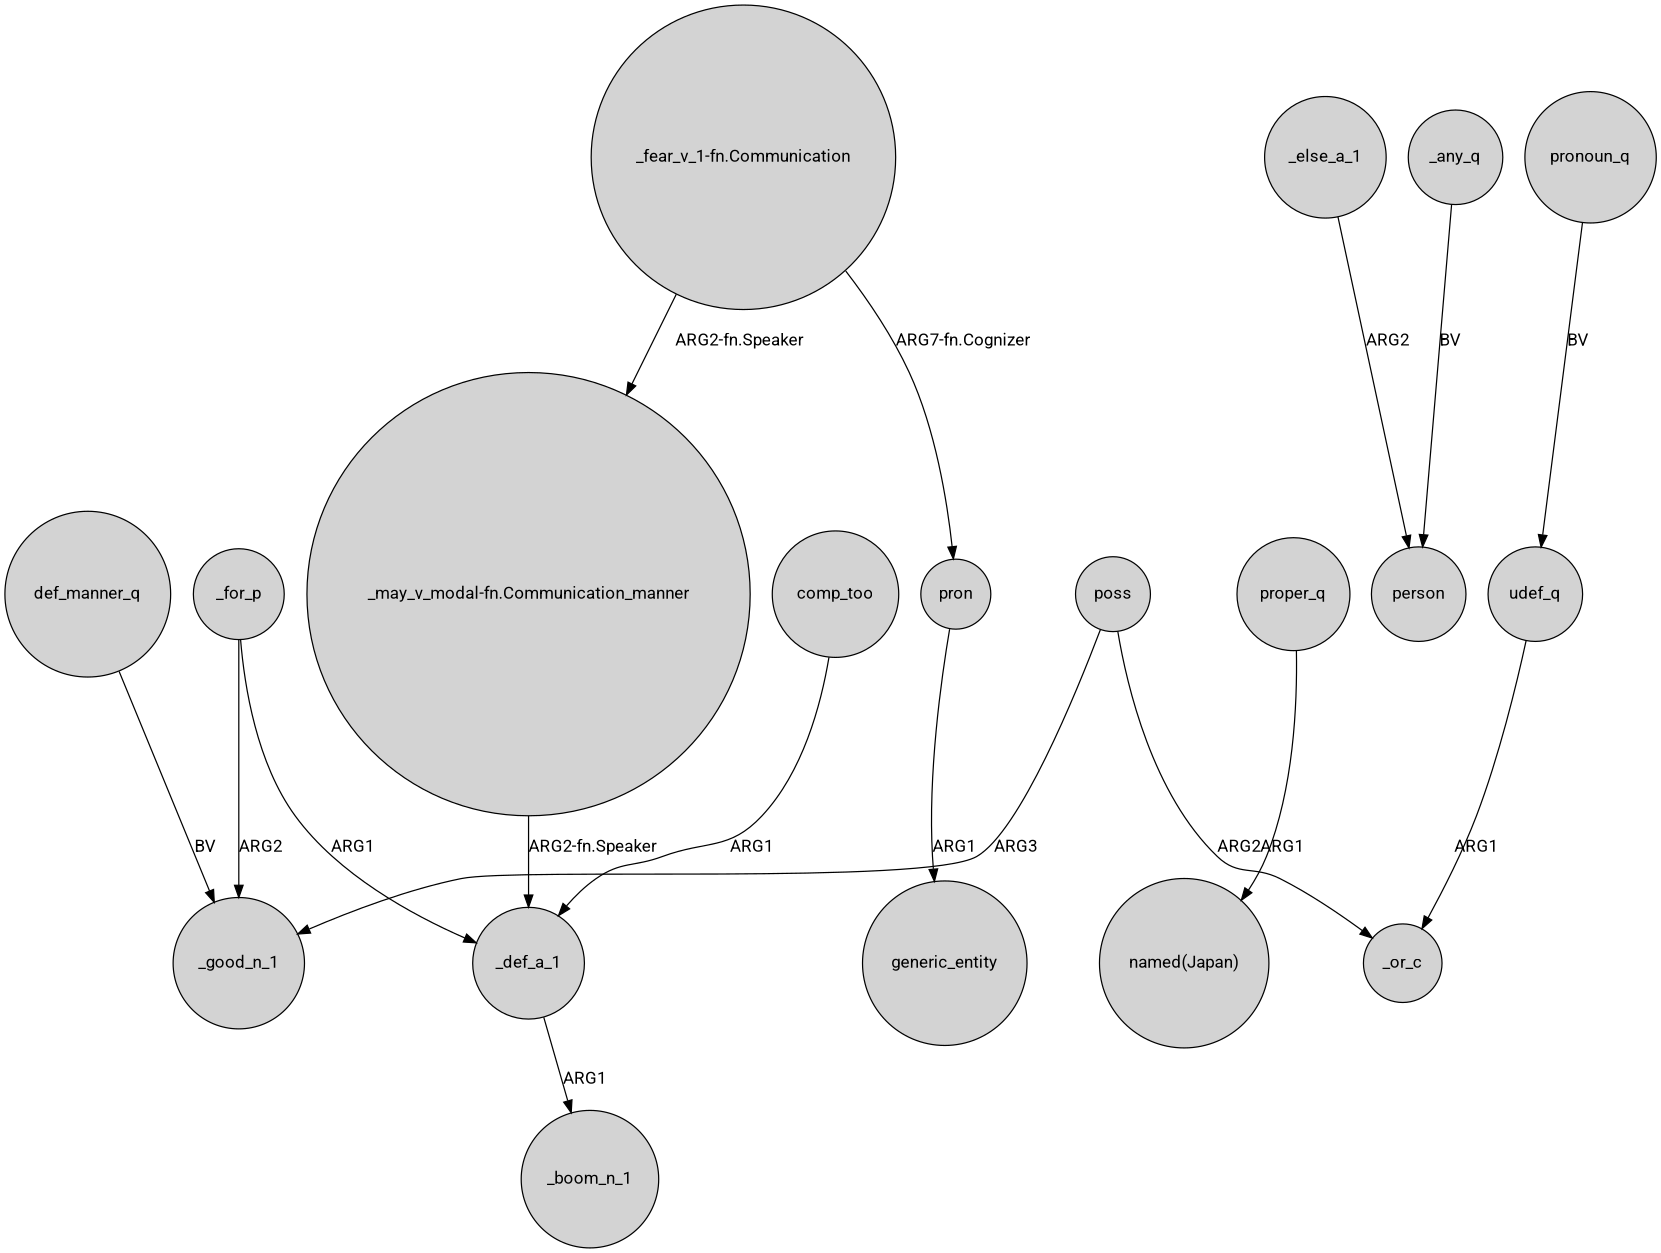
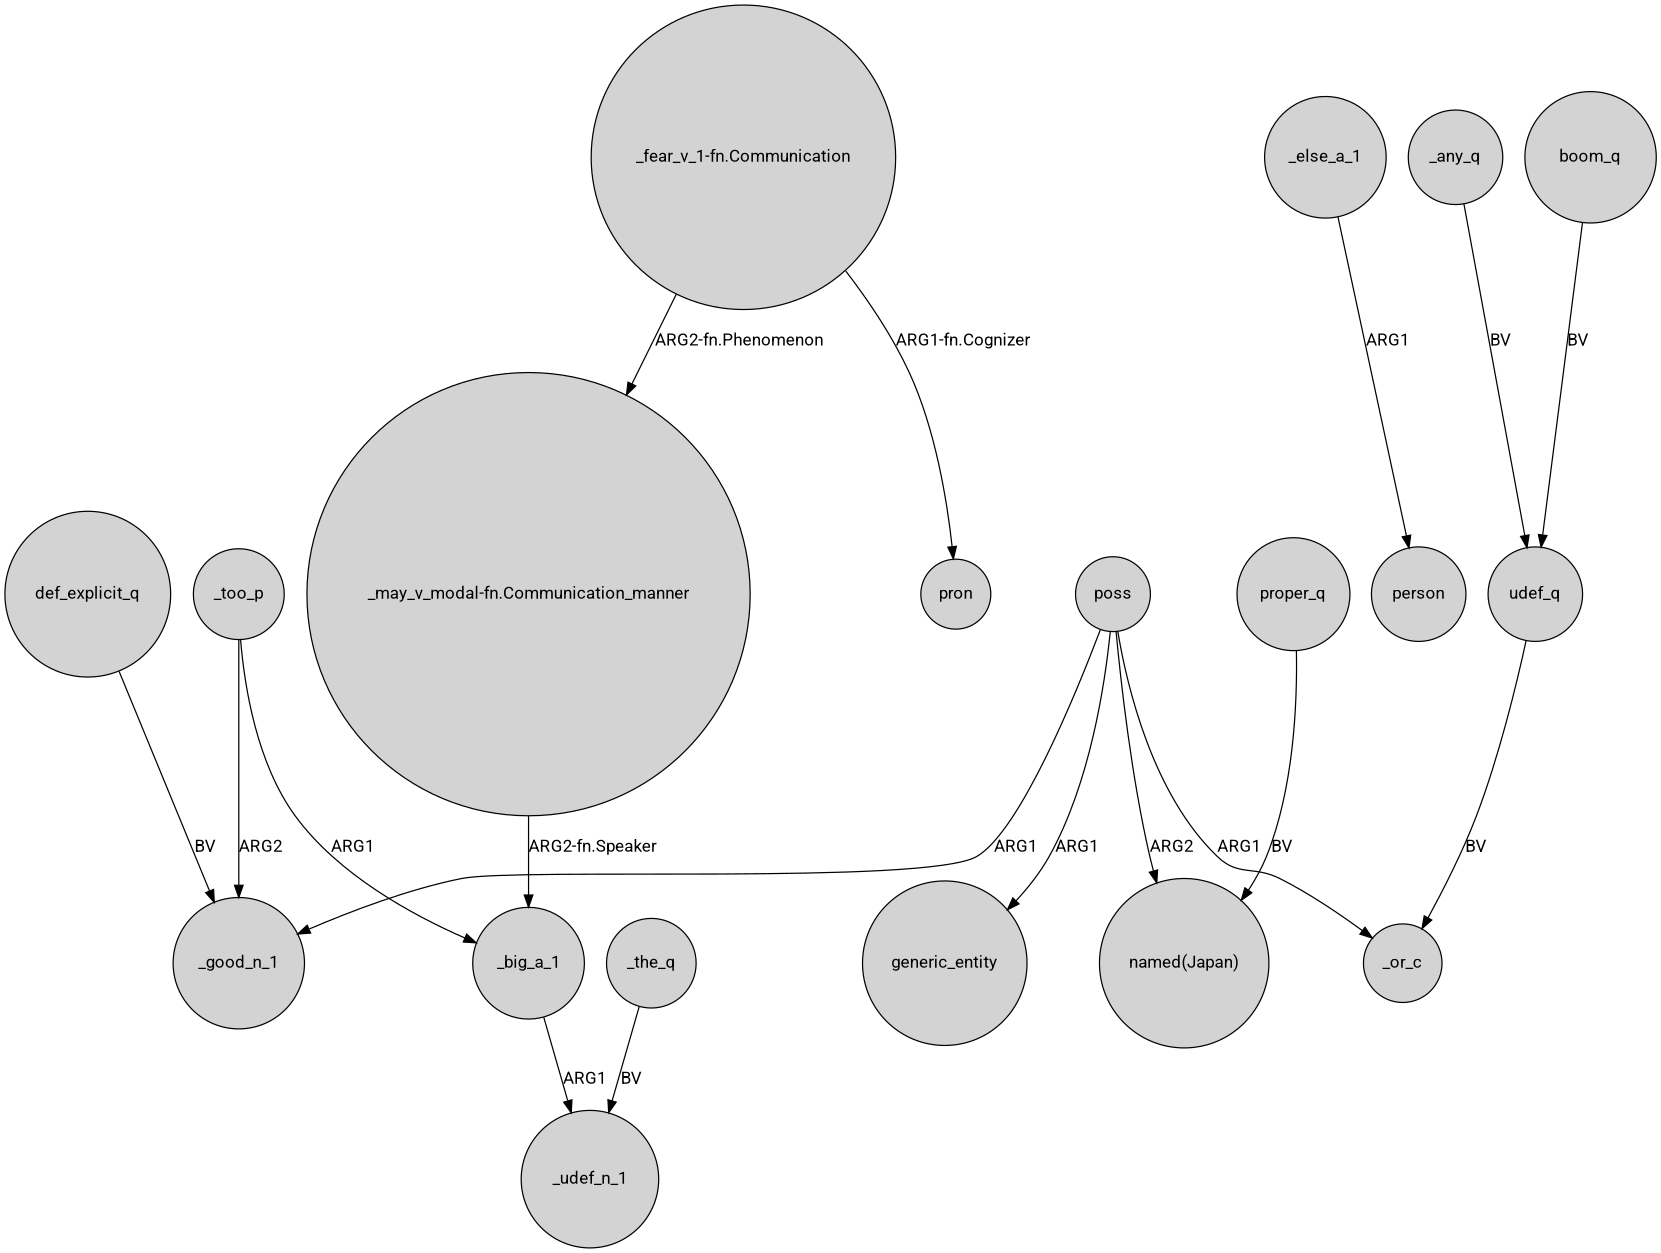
(1591, 157) -> (1591, 157)
(740, 341) -> (740, 341)
(963, 341) -> (963, 341)
(1388, 341) -> (1388, 341)
(1438, 370) -> (1494, 370)
(88, 594) -> (88, 594)
(239, 594) -> (239, 594)
(836, 594) -> none
(935, 749) -> (1083, 774)
none -> (1131, 752)
(1016, 847) -> (1016, 847)
(1239, 847) -> (1239, 847)
(1282, 847) -> (1282, 847)
(1476, 847) -> (1476, 847)
(529, 963) -> (529, 963)
none -> (651, 963)
(590, 1179) -> (590, 1179)
